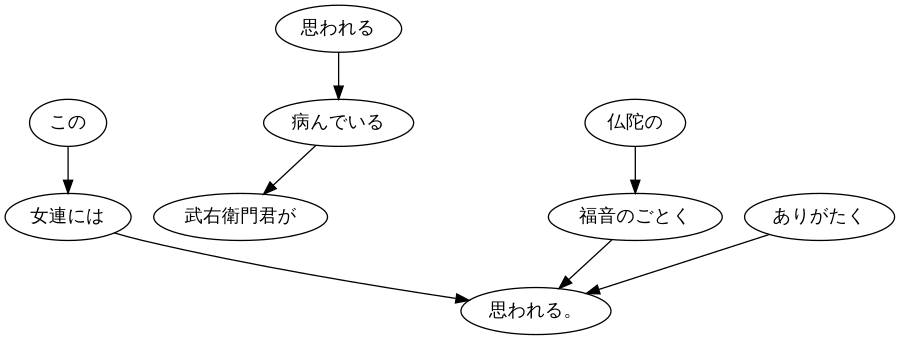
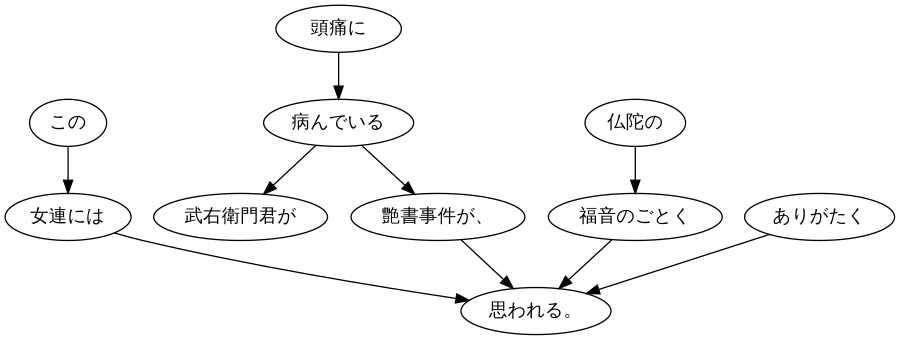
(339, 29) -> (339, 29)
none -> (438, 217)
